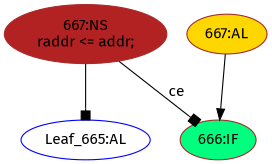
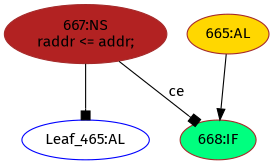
(227, 34) -> (228, 34)
(86, 140) -> (86, 140)
(218, 140) -> (218, 140)
